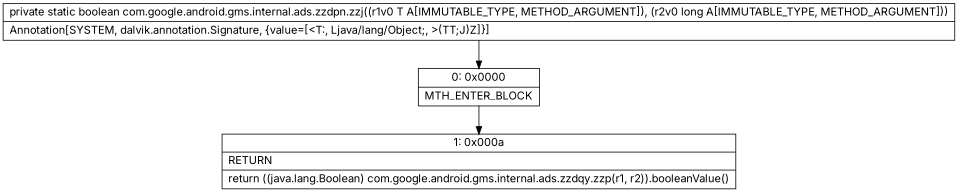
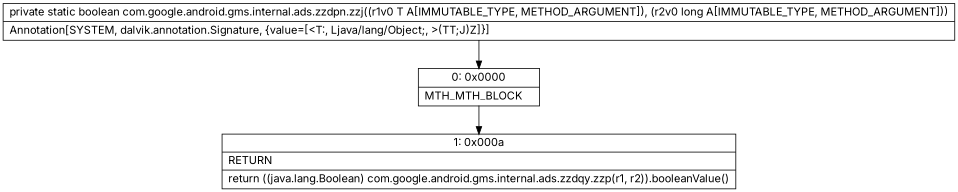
(479, 96) -> (474, 96)
